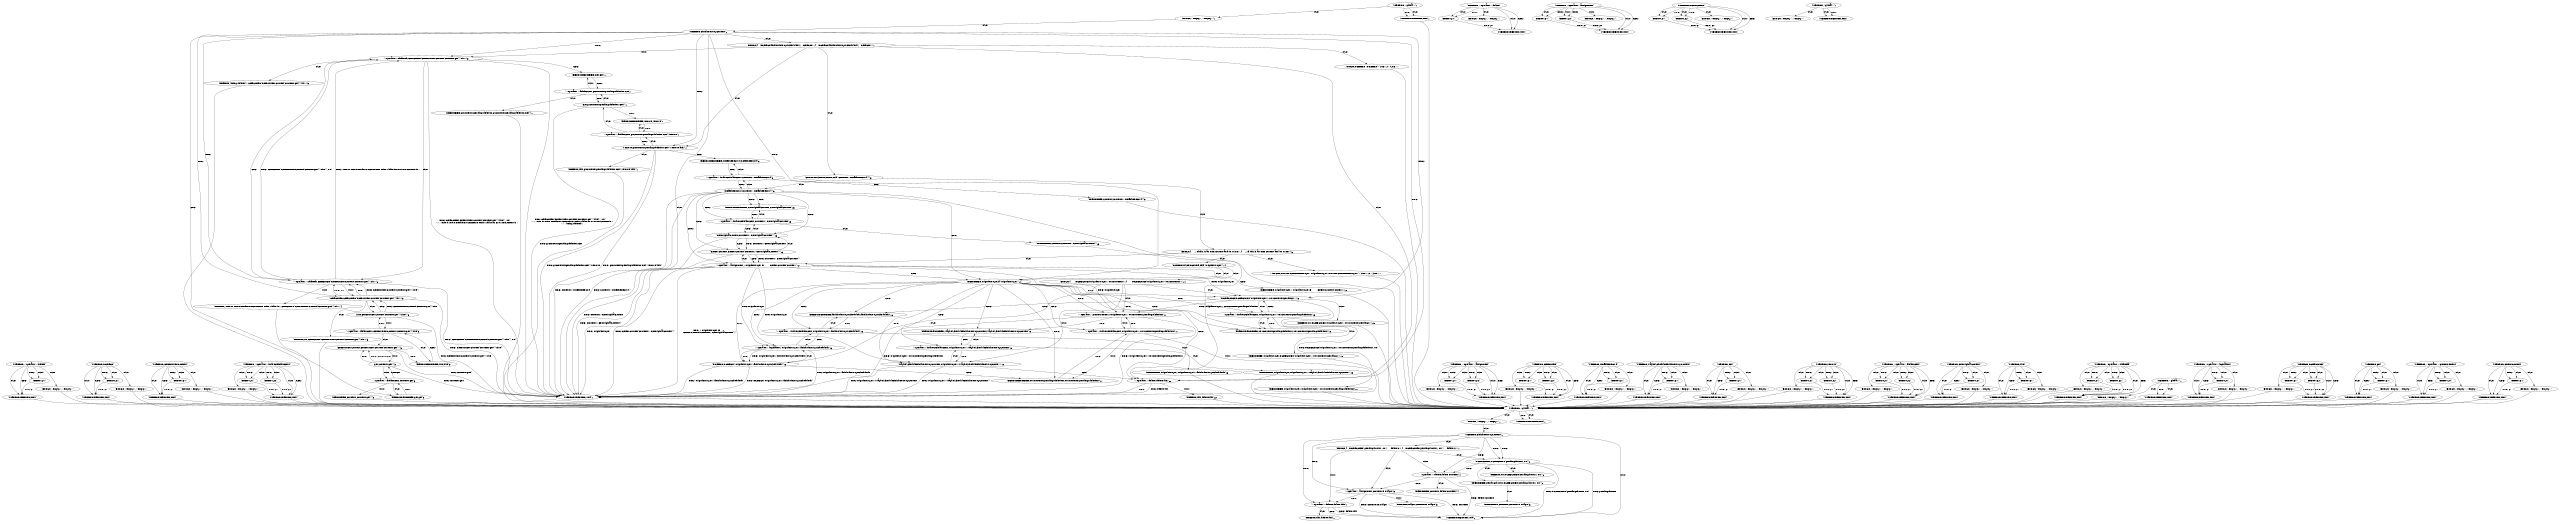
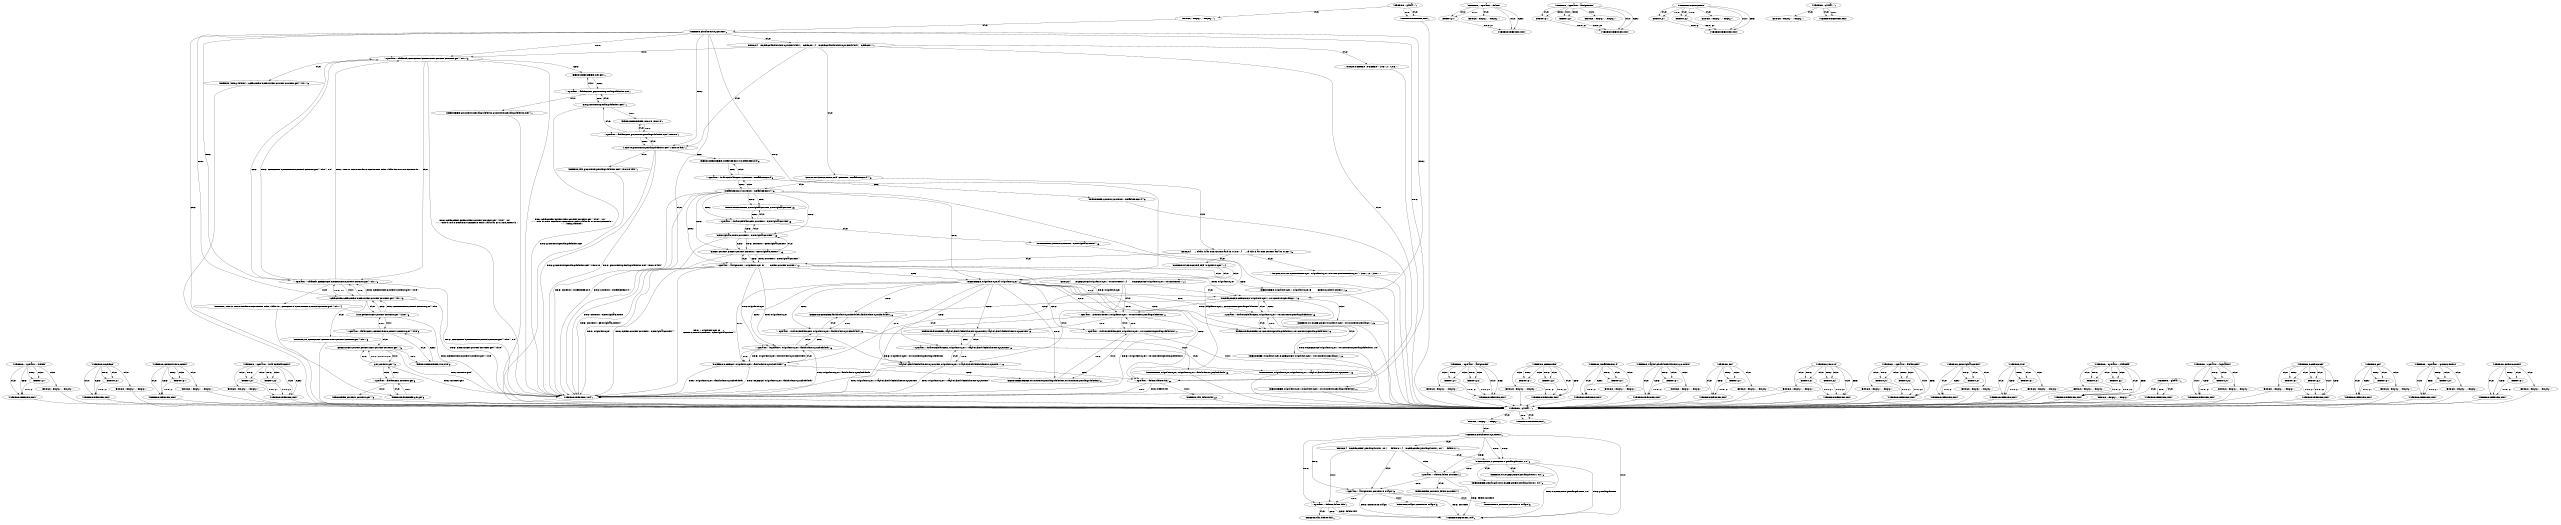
(396, 372) -> (396, 372)
(1507, 493) -> (1439, 495)
